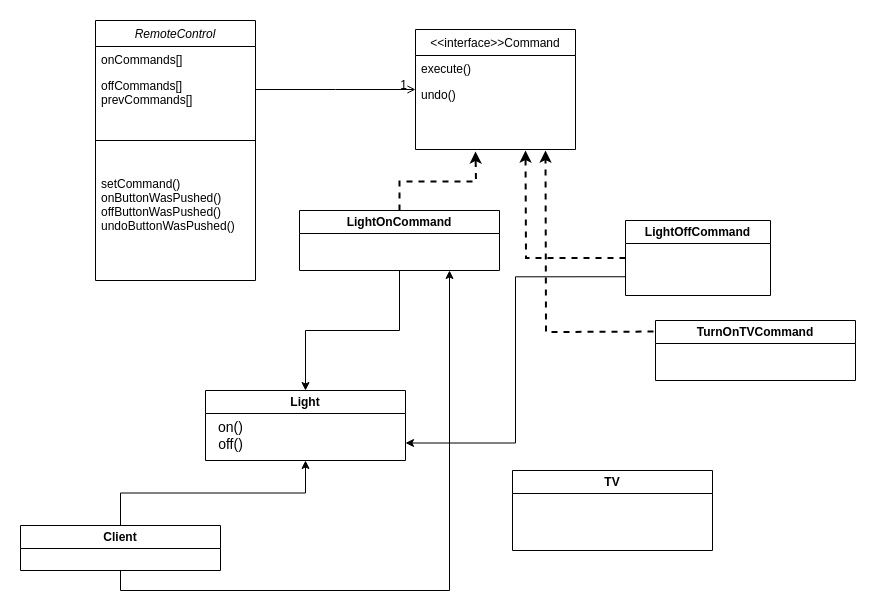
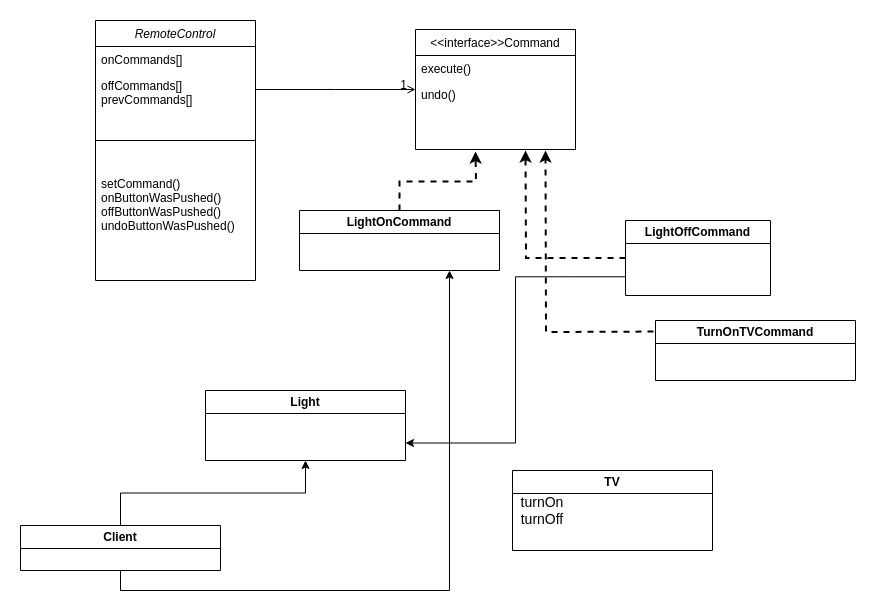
(356, 331) -> none
(231, 436) -> none
none -> (543, 511)
